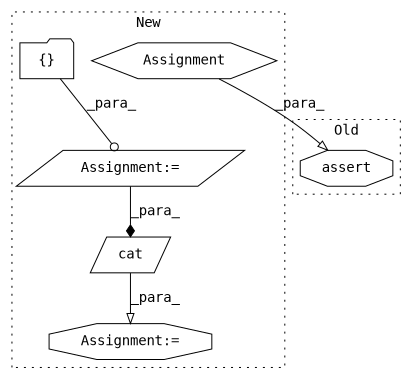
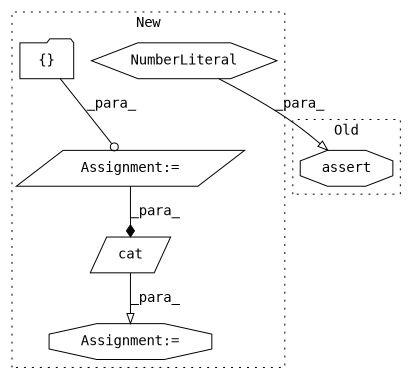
(184, 61) -> (184, 61)
